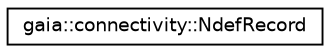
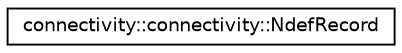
(165, 27) -> (201, 27)
